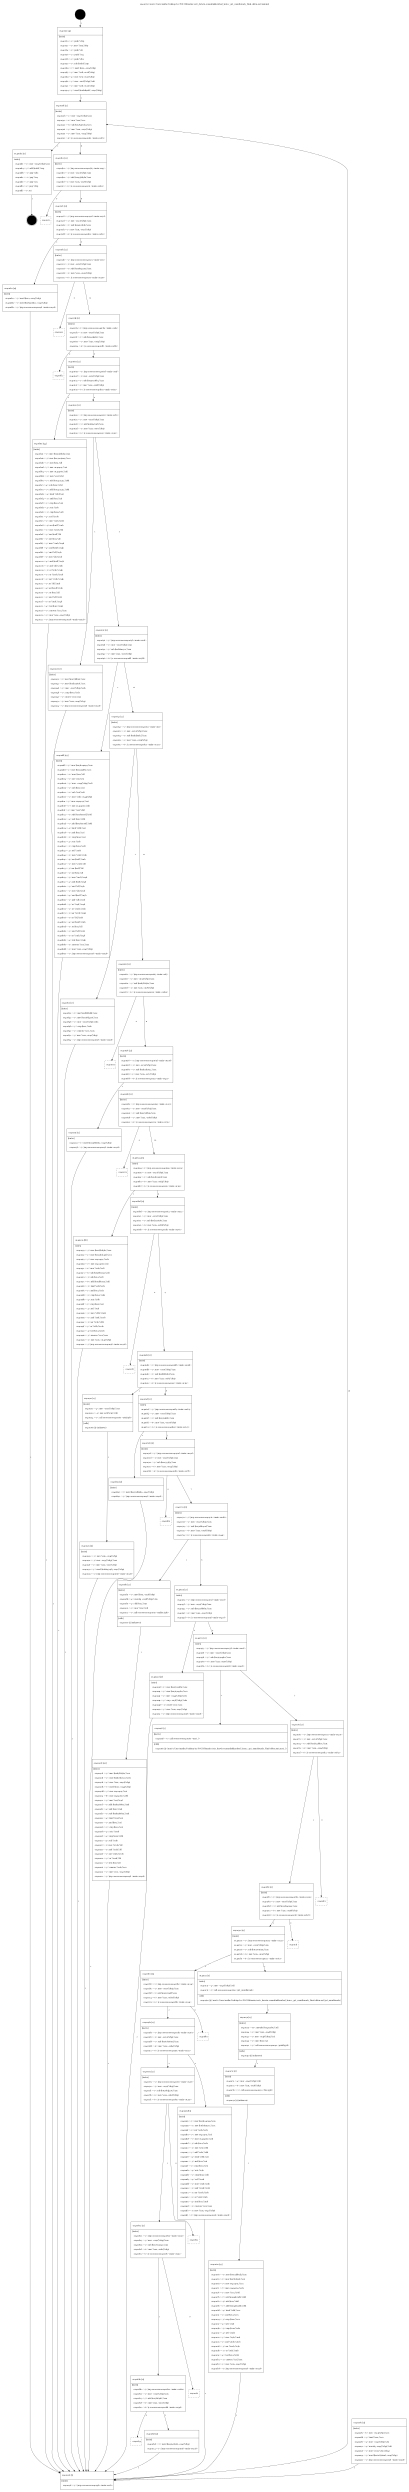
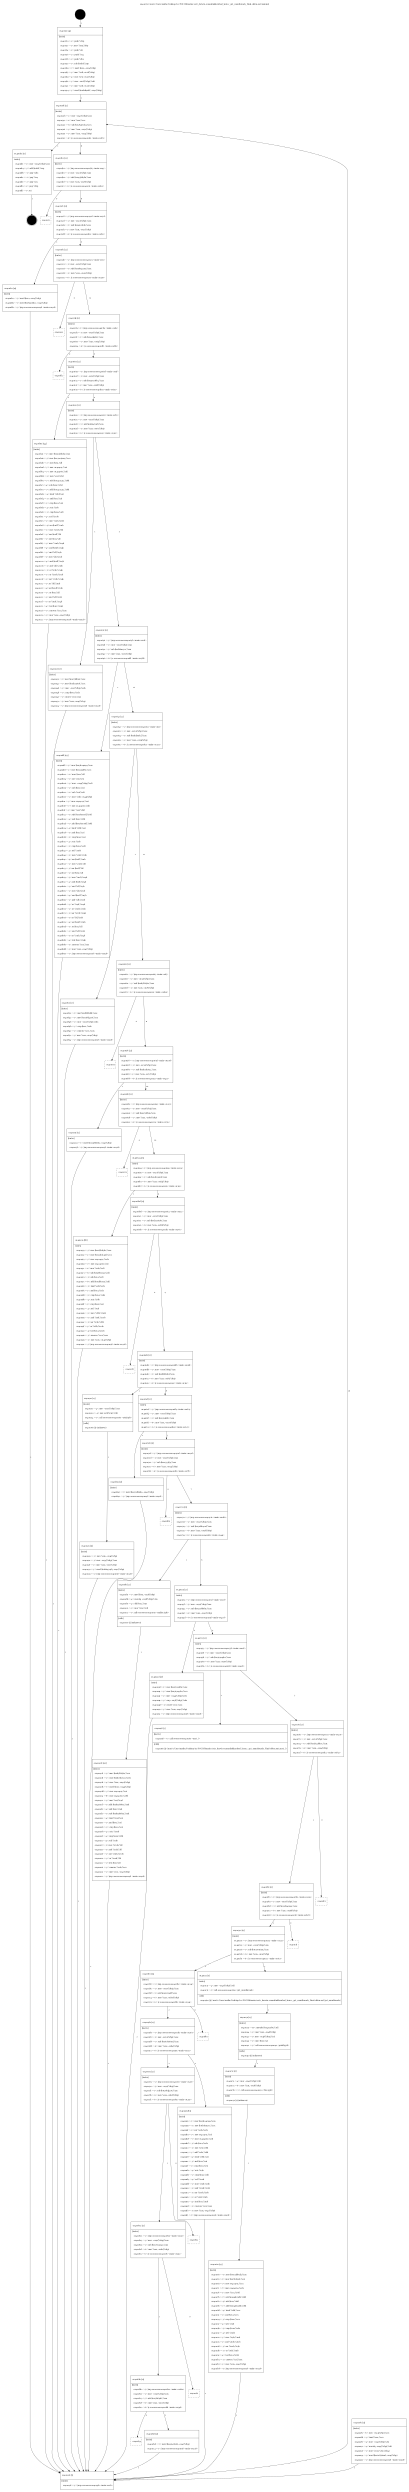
none -> (146, 1086)
